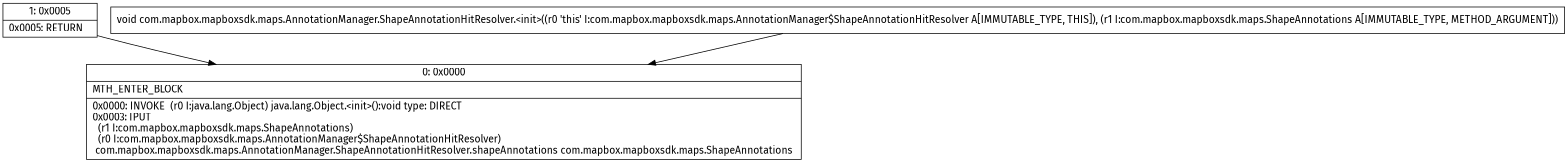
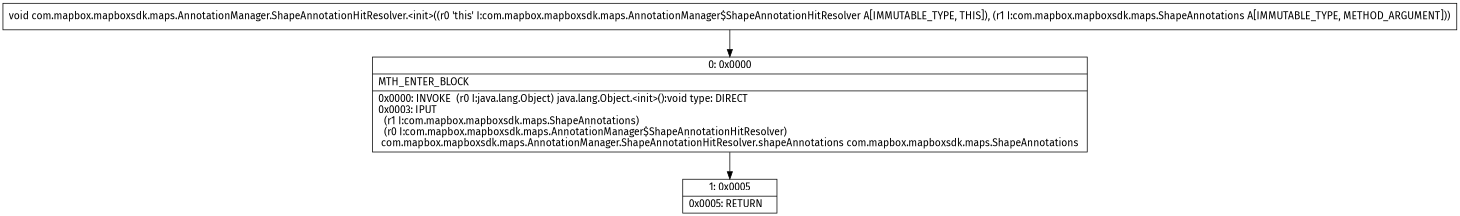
(153, 50) -> (730, 162)
